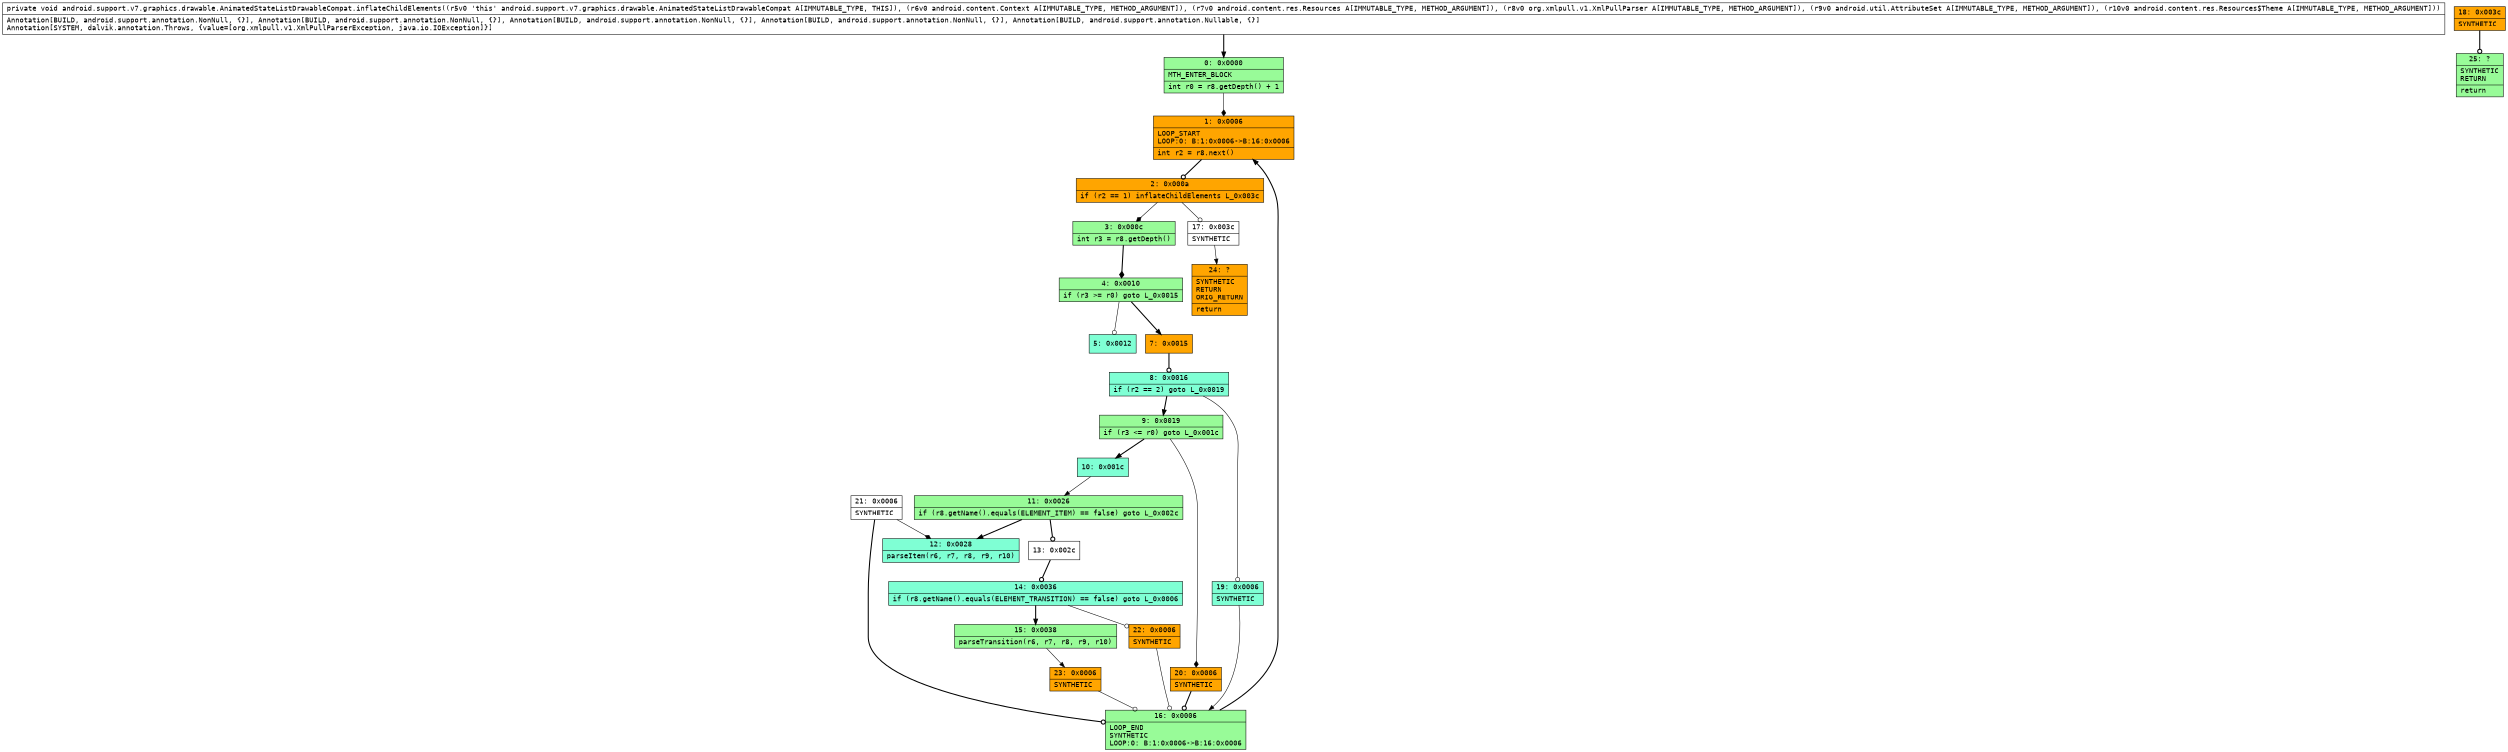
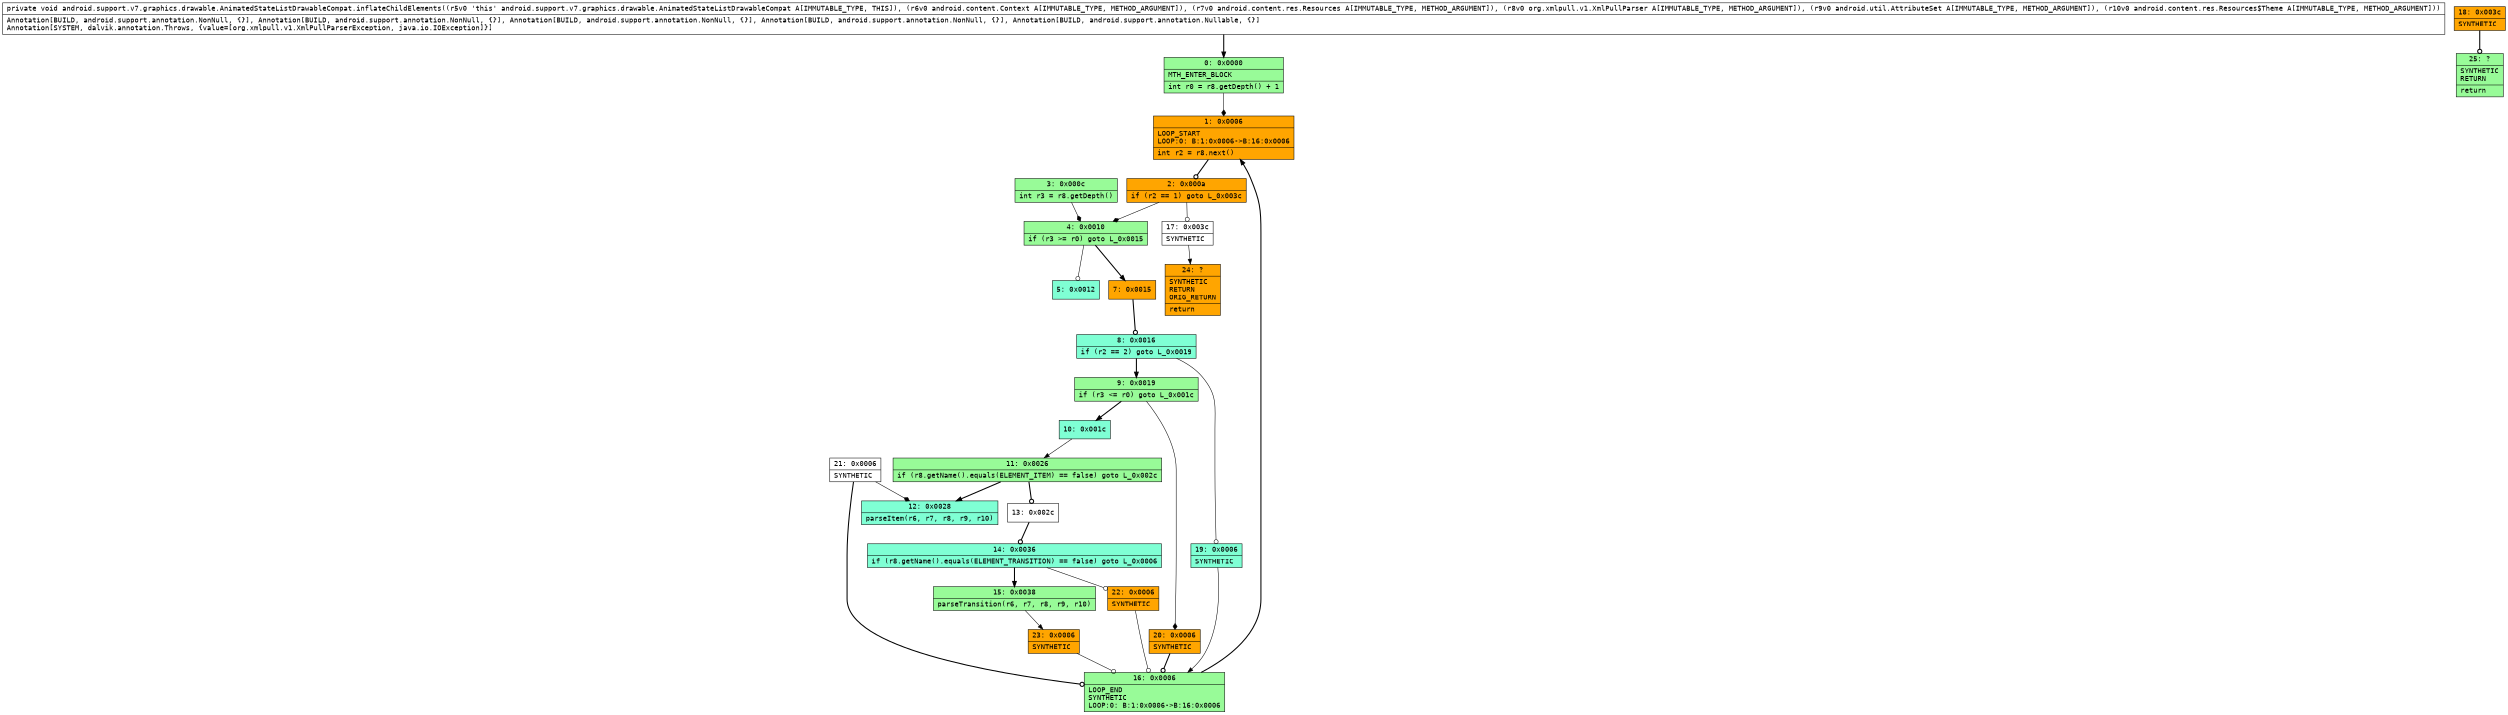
(1170, 196) -> (1187, 196)
(1149, 210) -> (1139, 211)
(1123, 258) -> (1075, 209)
